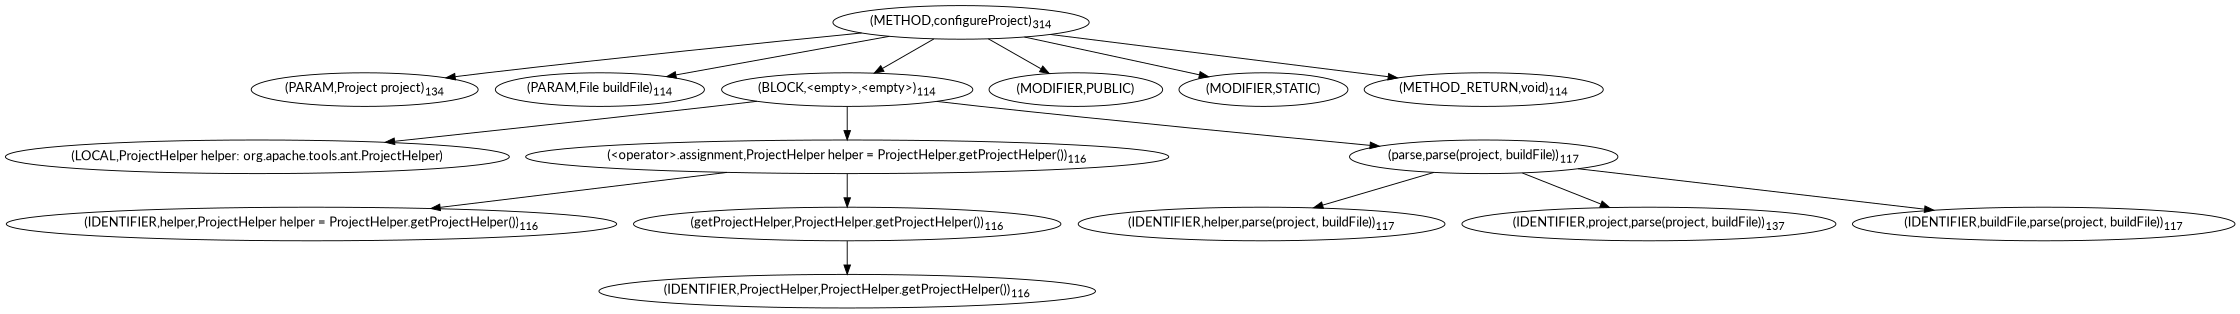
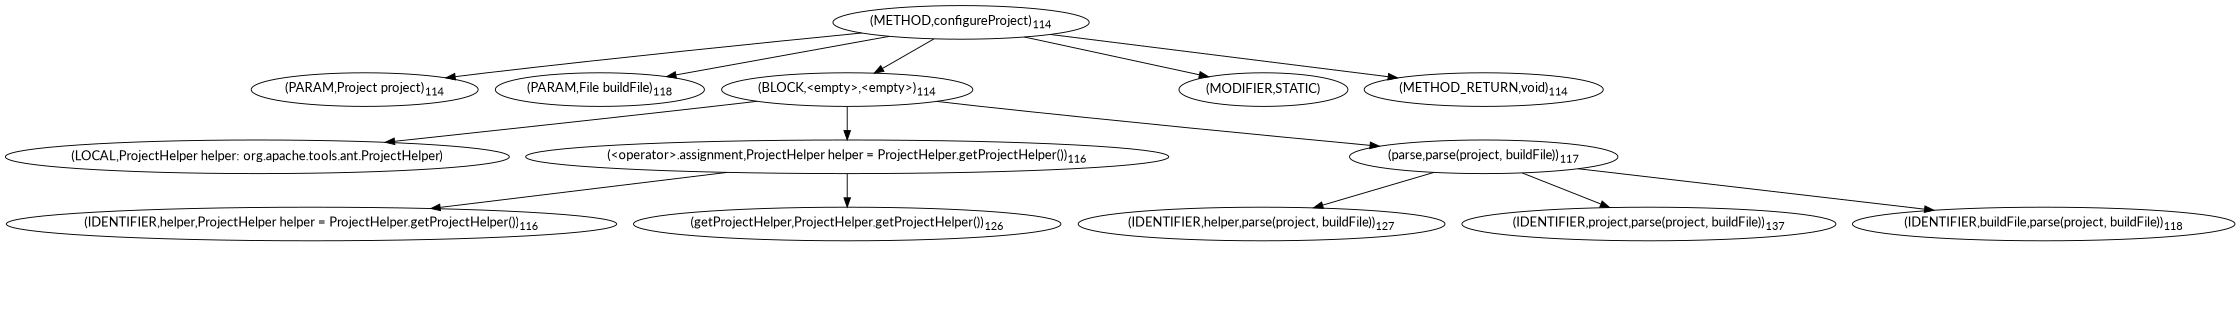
(1042, 21) -> (1042, 21)
(435, 88) -> (435, 88)
(663, 88) -> (663, 88)
(1076, 90) -> none
(994, 223) -> (994, 223)
(1385, 223) -> (1385, 223)
(2173, 223) -> (2173, 223)
(847, 291) -> none
